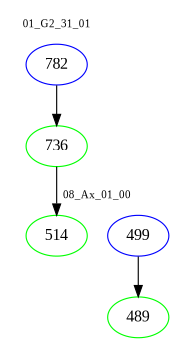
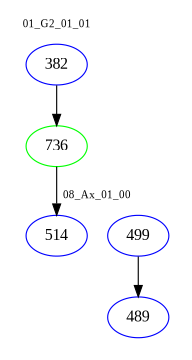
(57, 24) -> (57, 24)
(57, 65) -> (57, 65)
(57, 236) -> (57, 236)
(138, 317) -> (138, 317)
